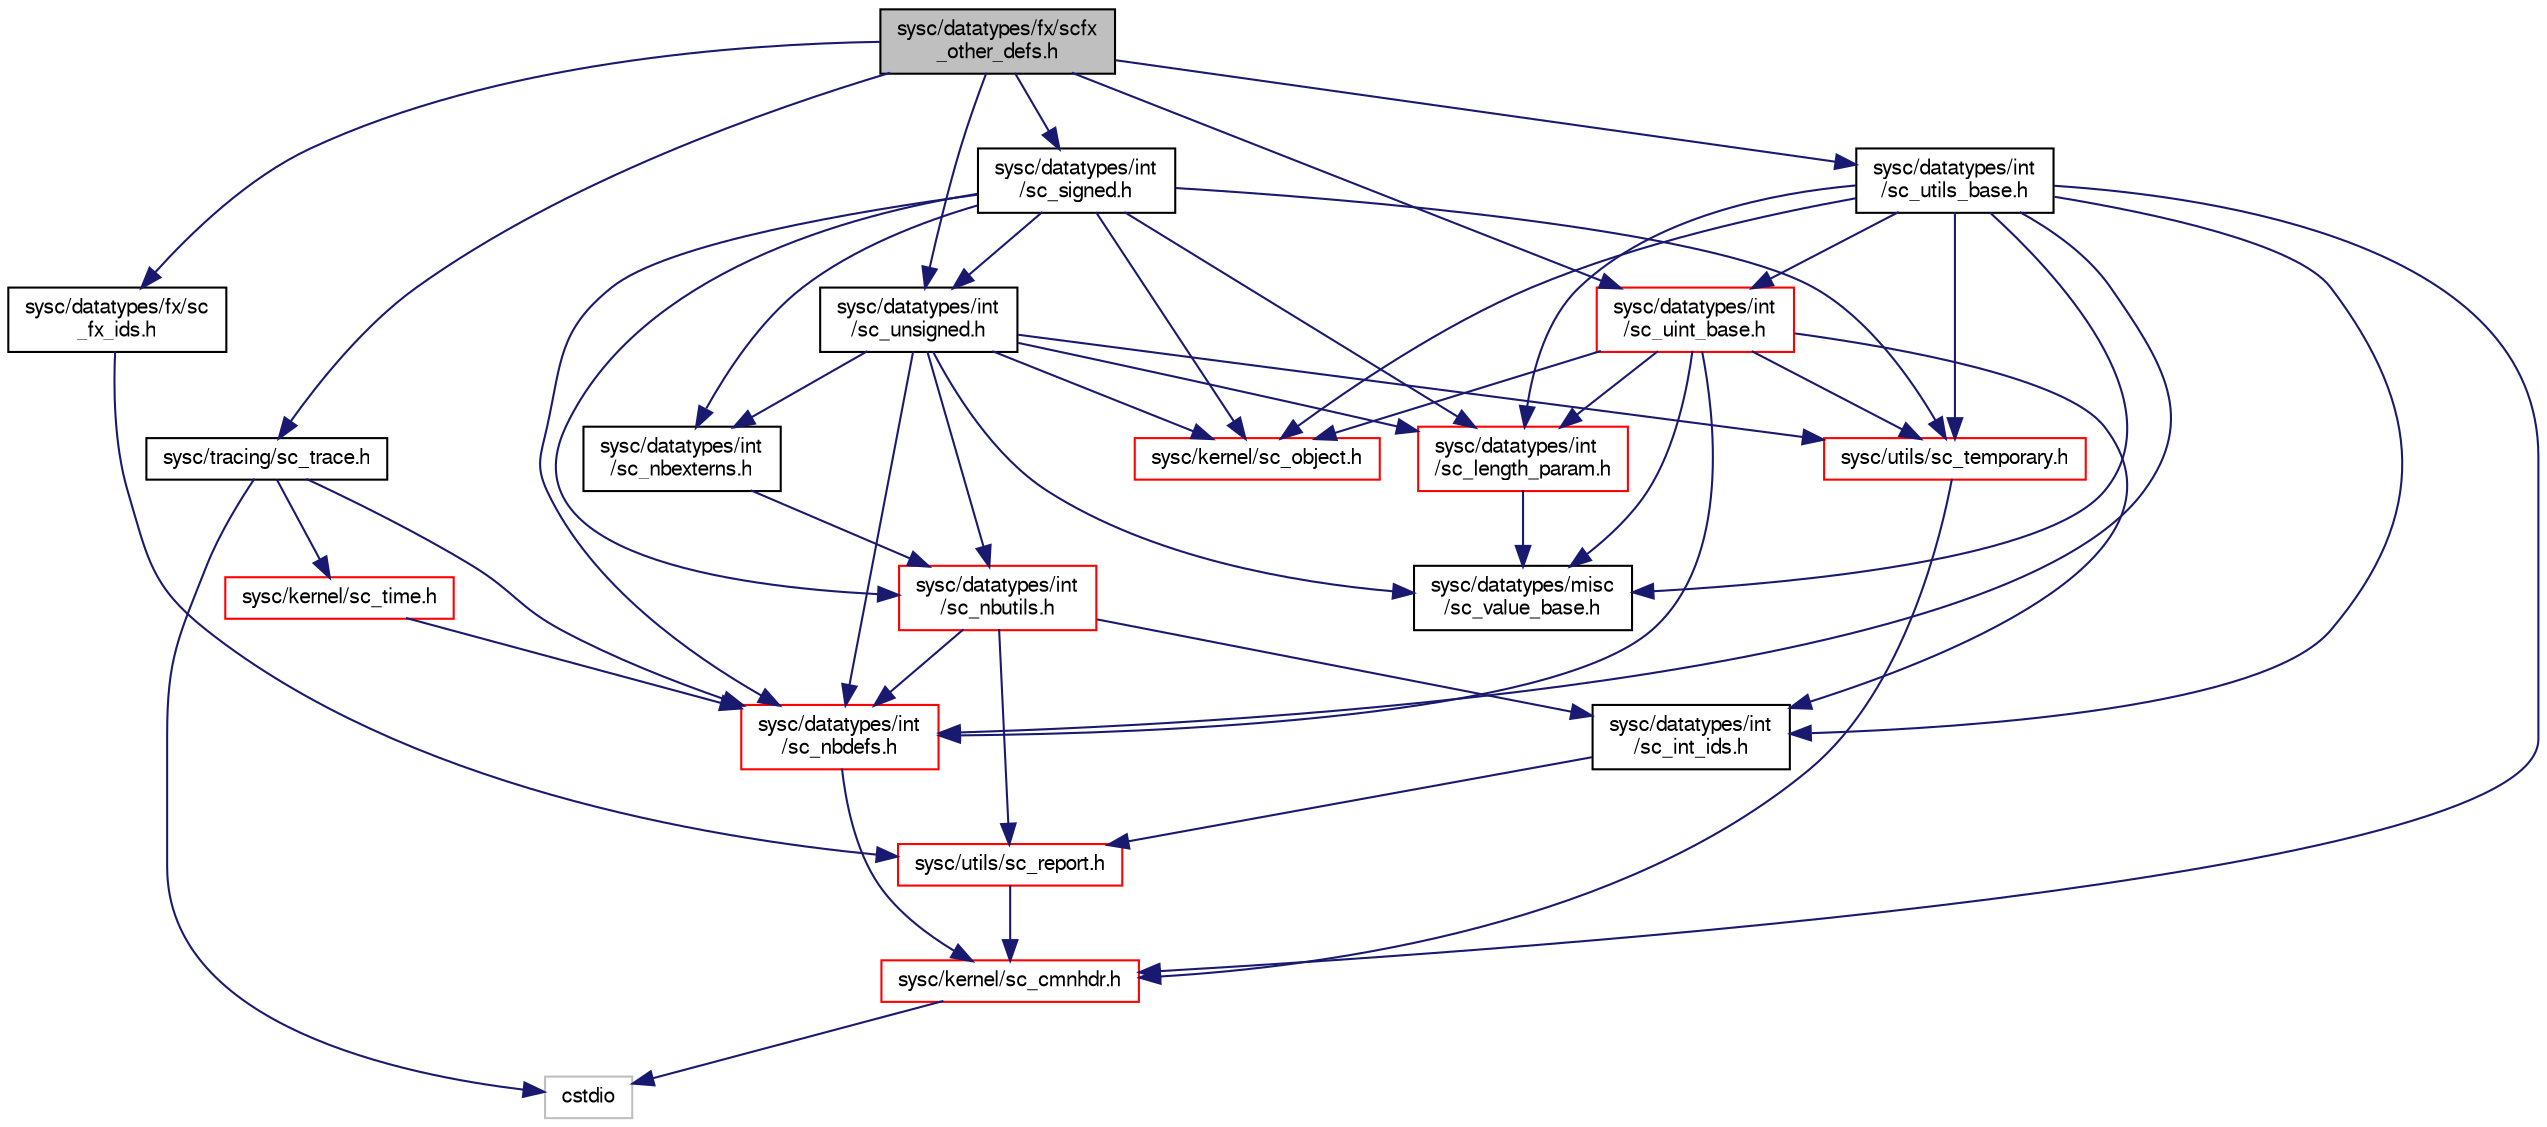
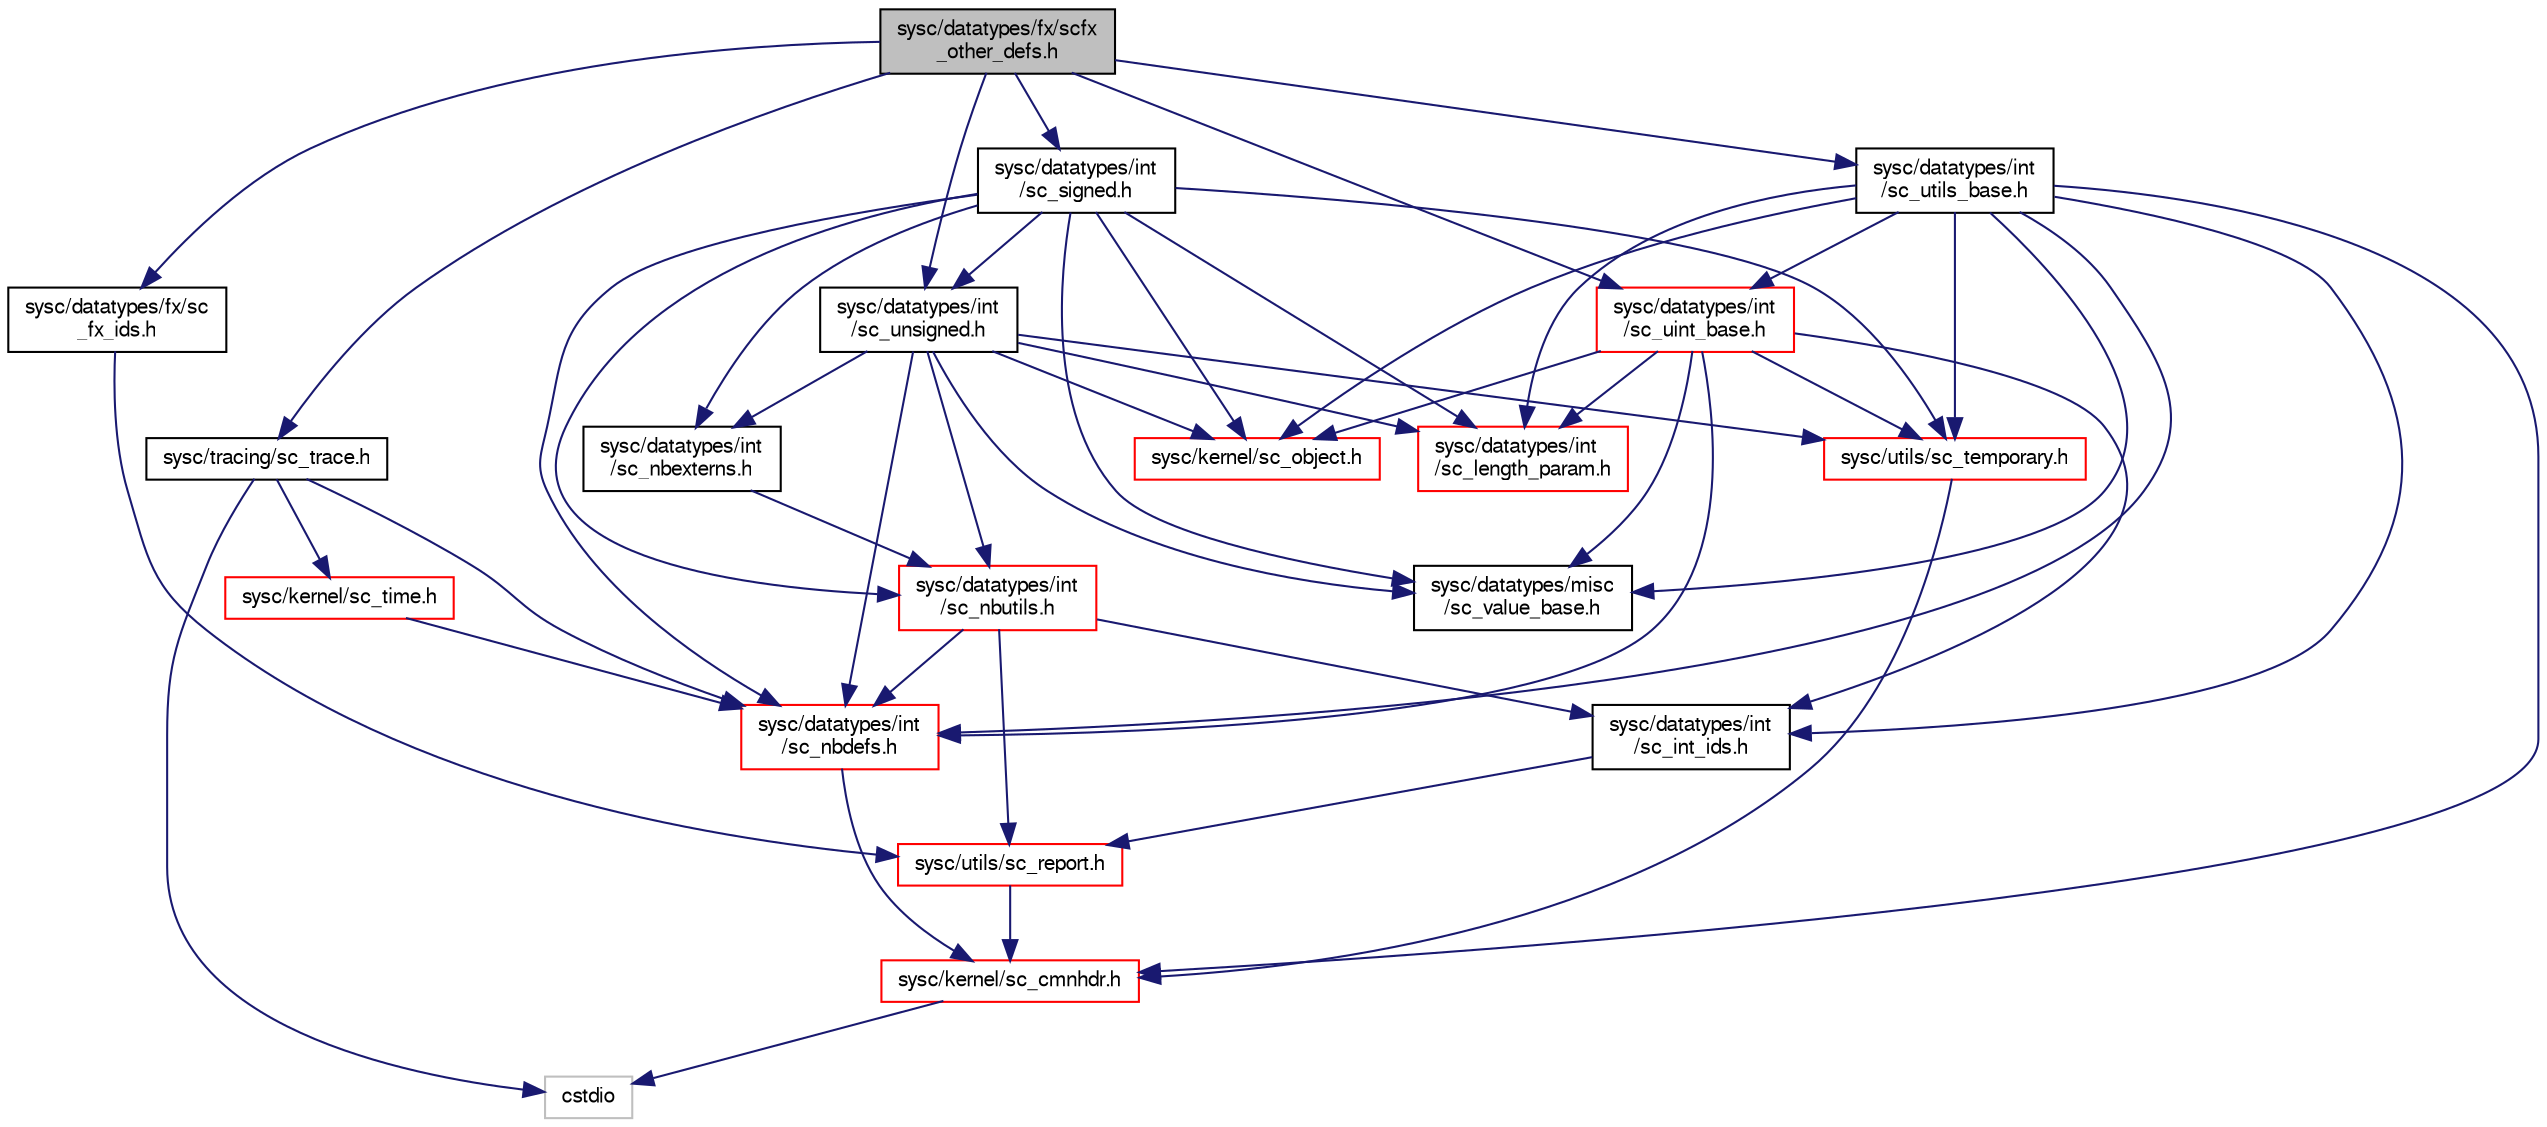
(1523, 518) -> (1117, 492)
